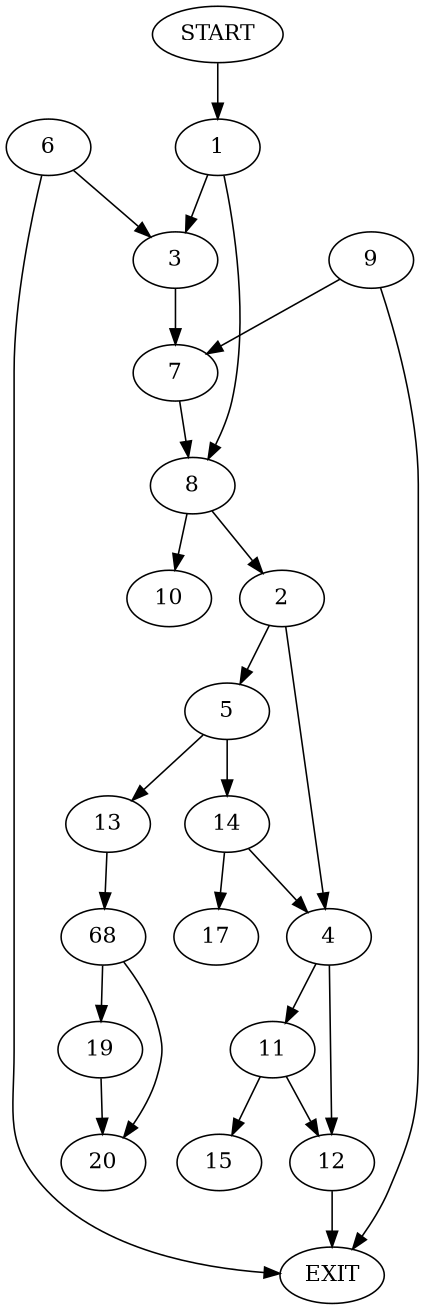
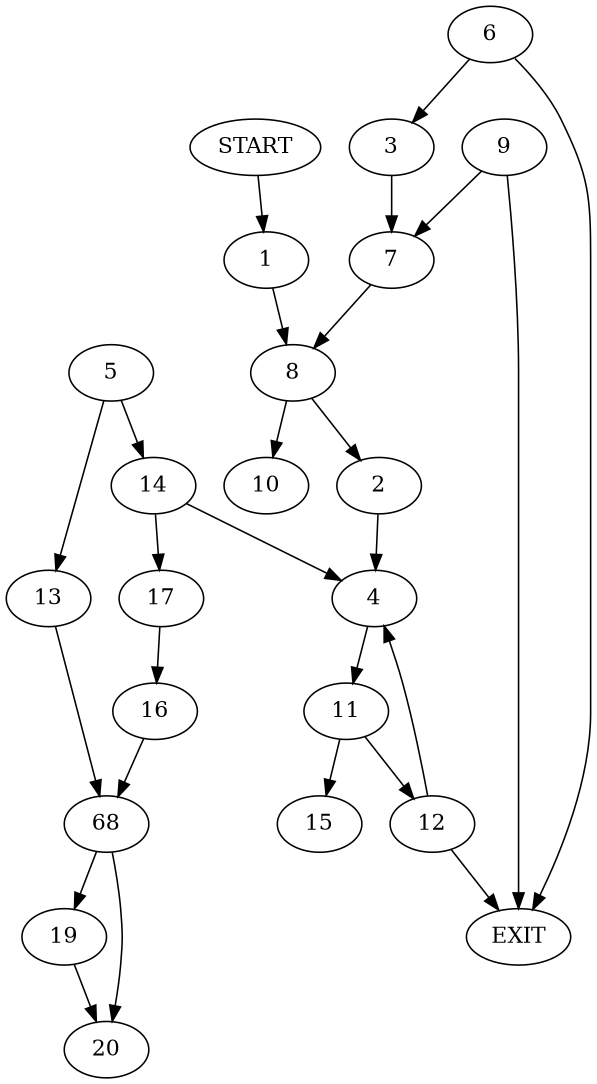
(200, 196) -> none
(258, 648) -> none
none -> (155, 711)
(330, 1042) -> (411, 717)
